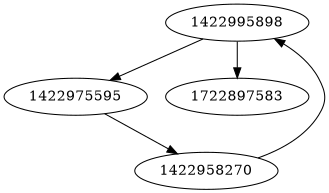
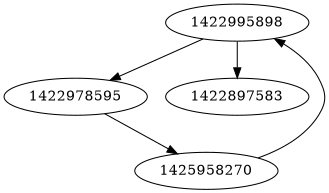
(76, 97) -> (76, 97)
(237, 97) -> (237, 97)
(206, 171) -> (206, 171)
